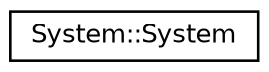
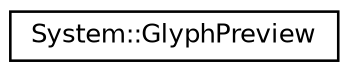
(134, 36) -> (174, 36)
